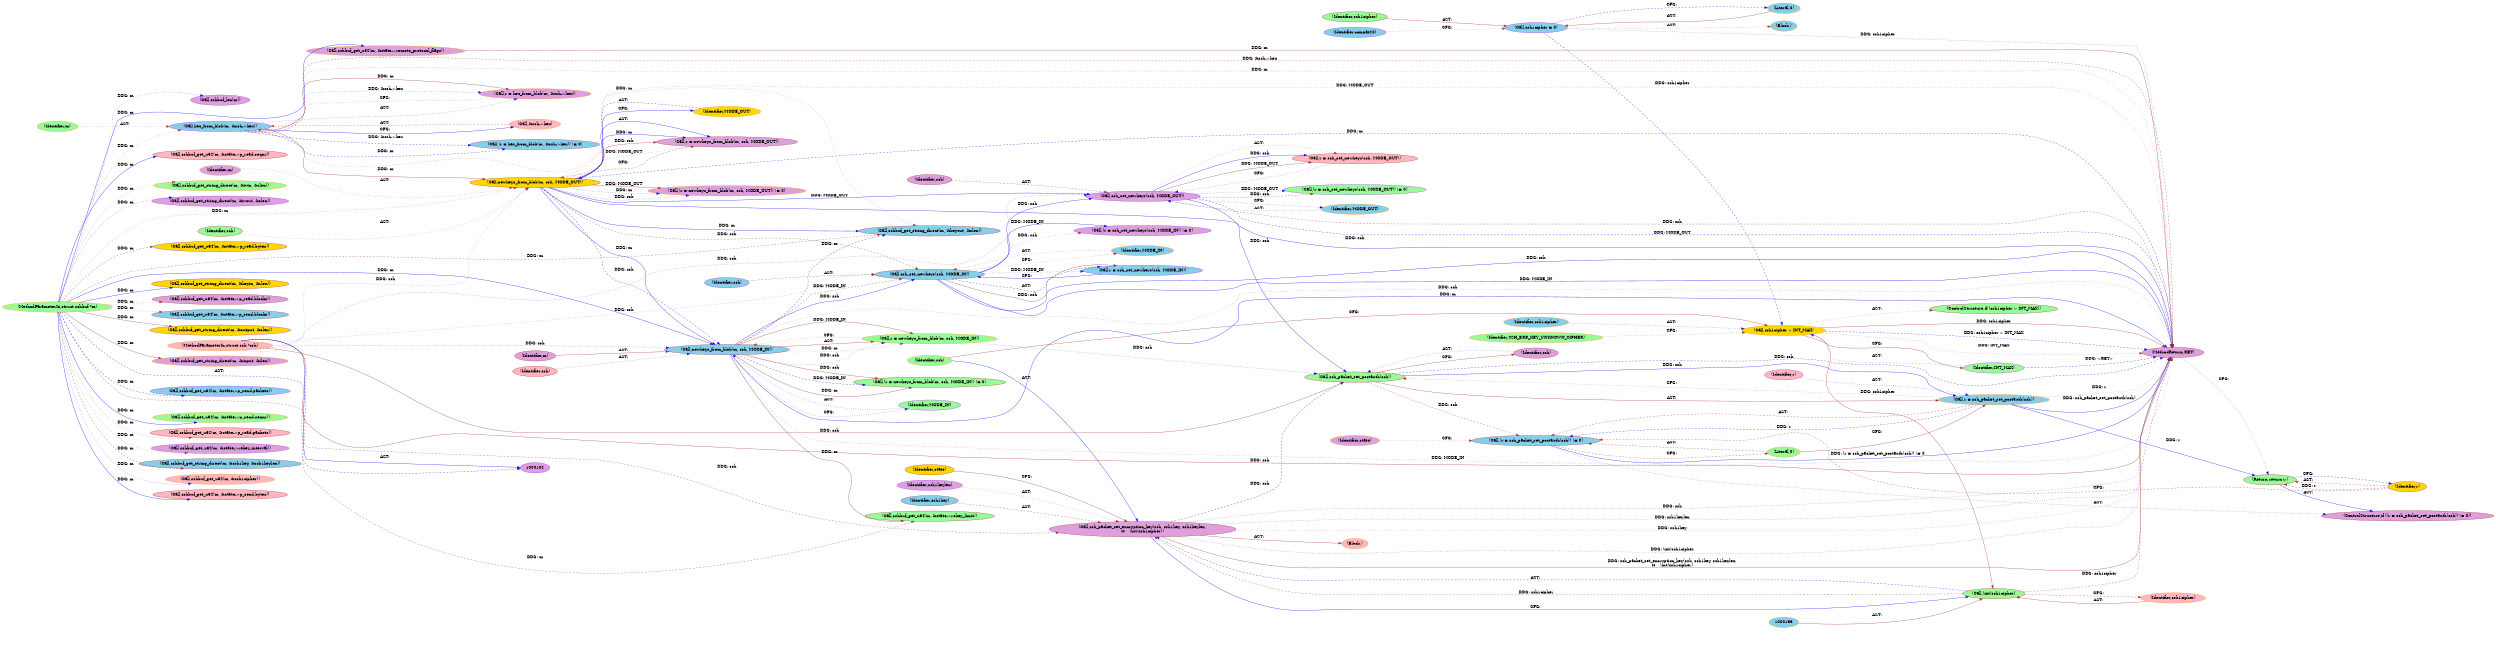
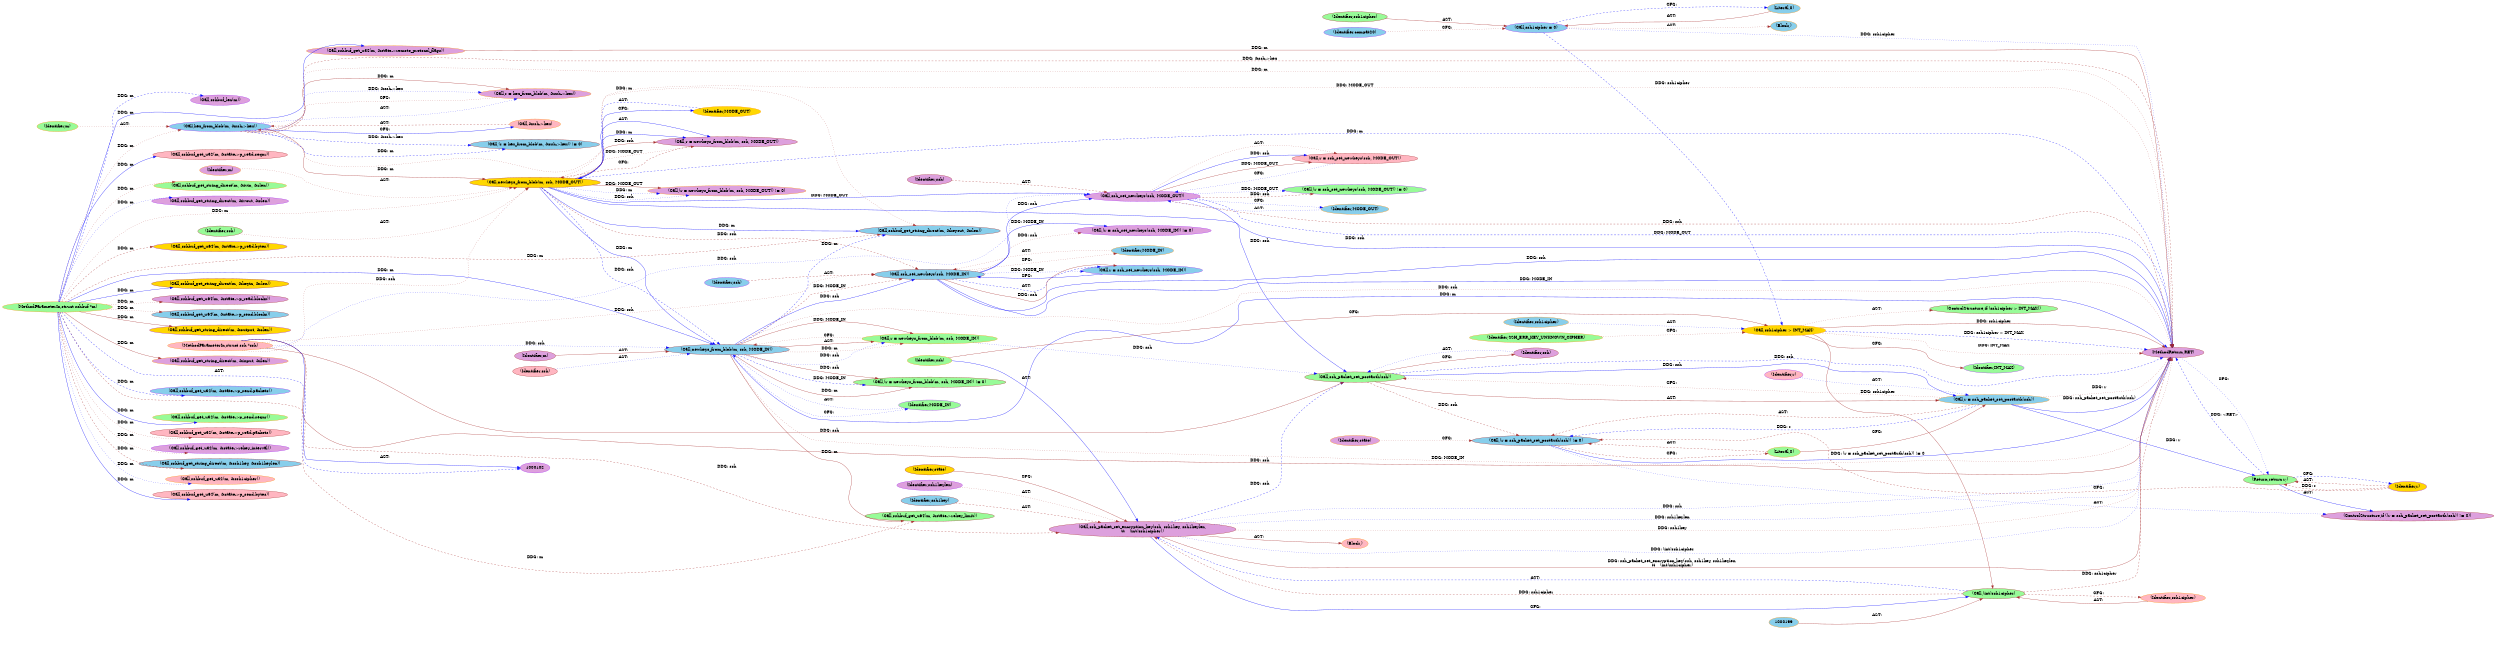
(98, 185) -> (98, 185)
(1883, 363) -> none
(2089, 365) -> (2215, 422)
